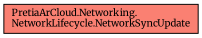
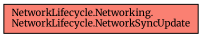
(101, 19) -> (101, 19)
